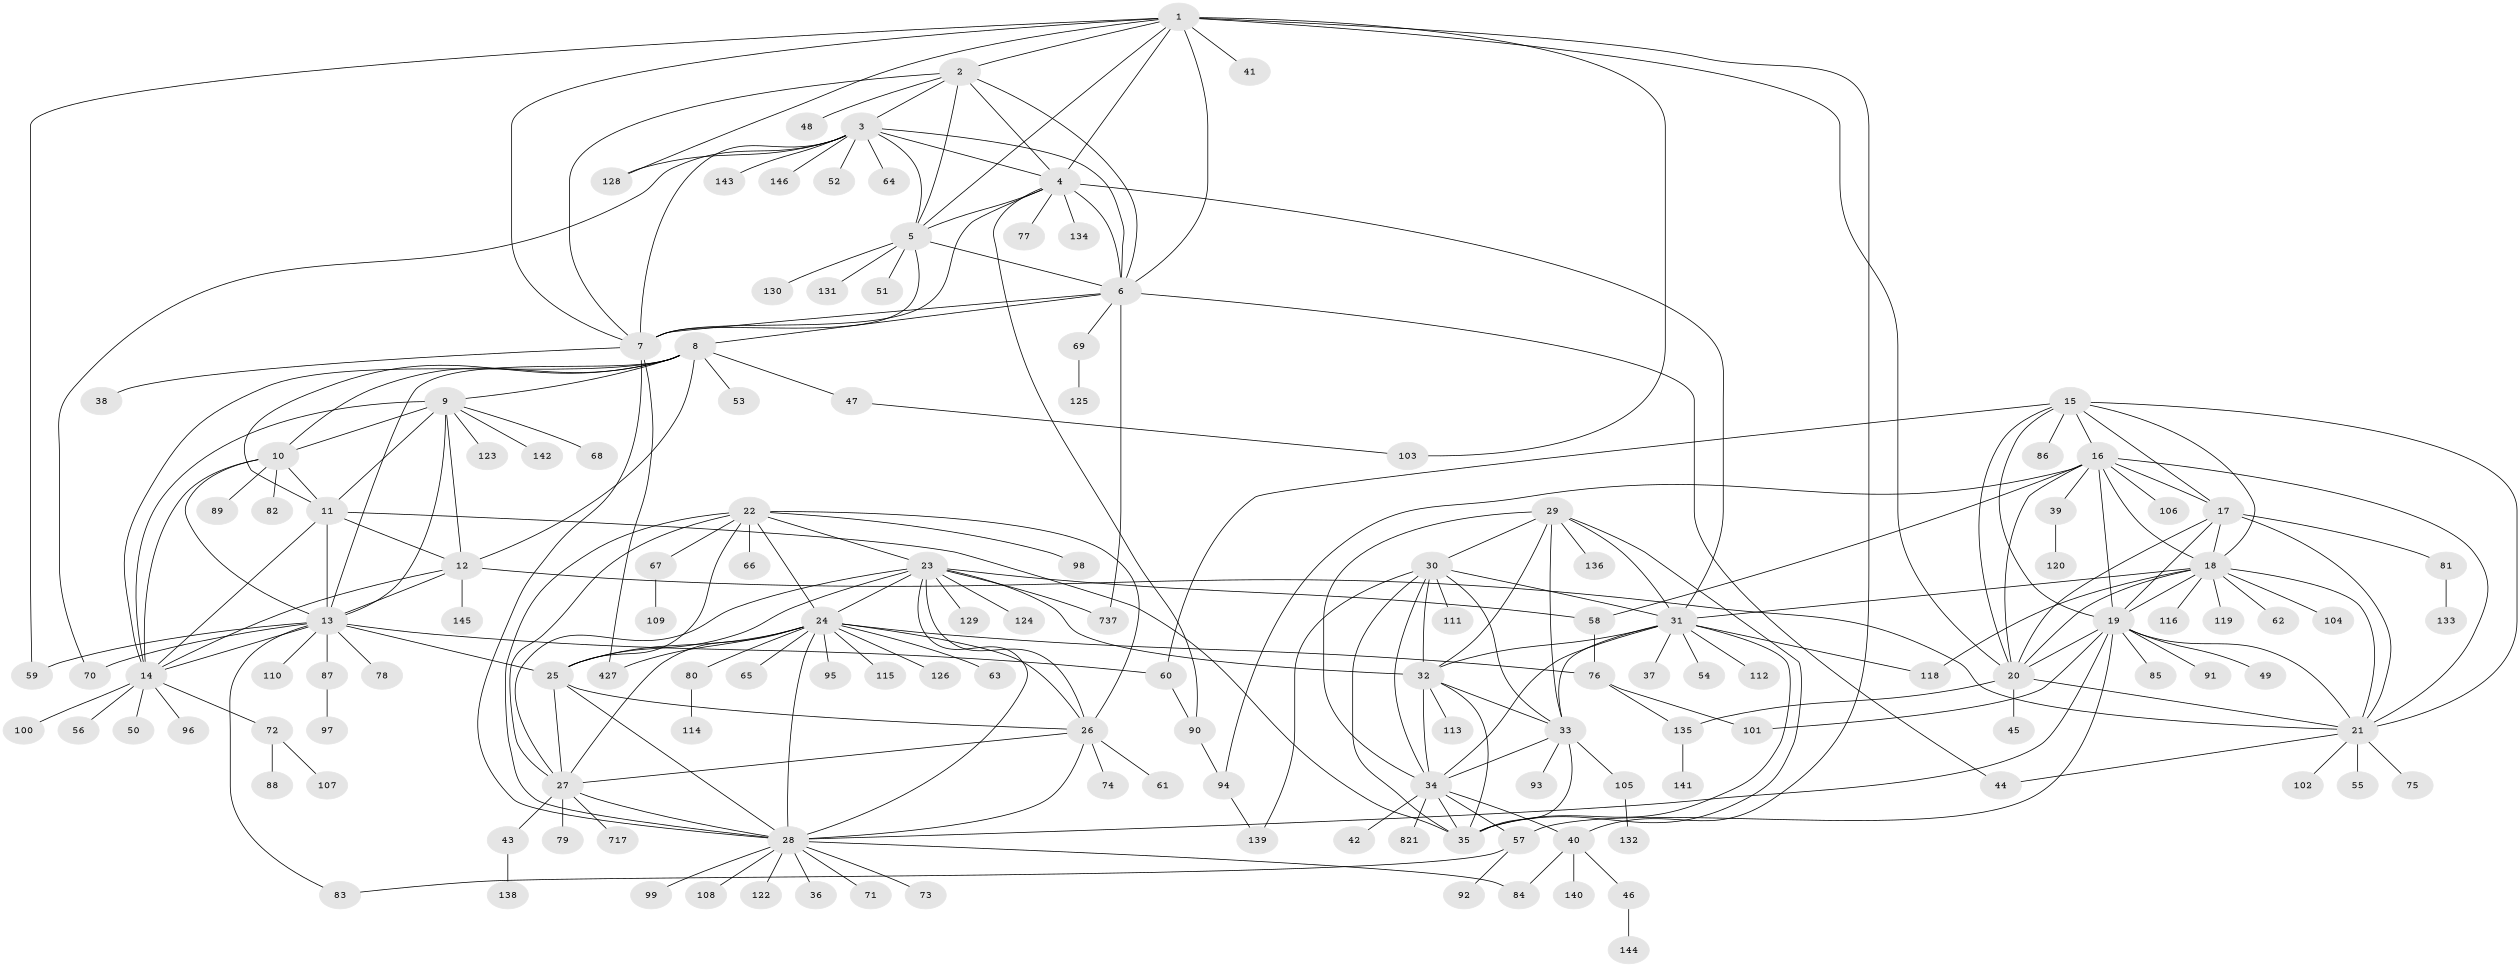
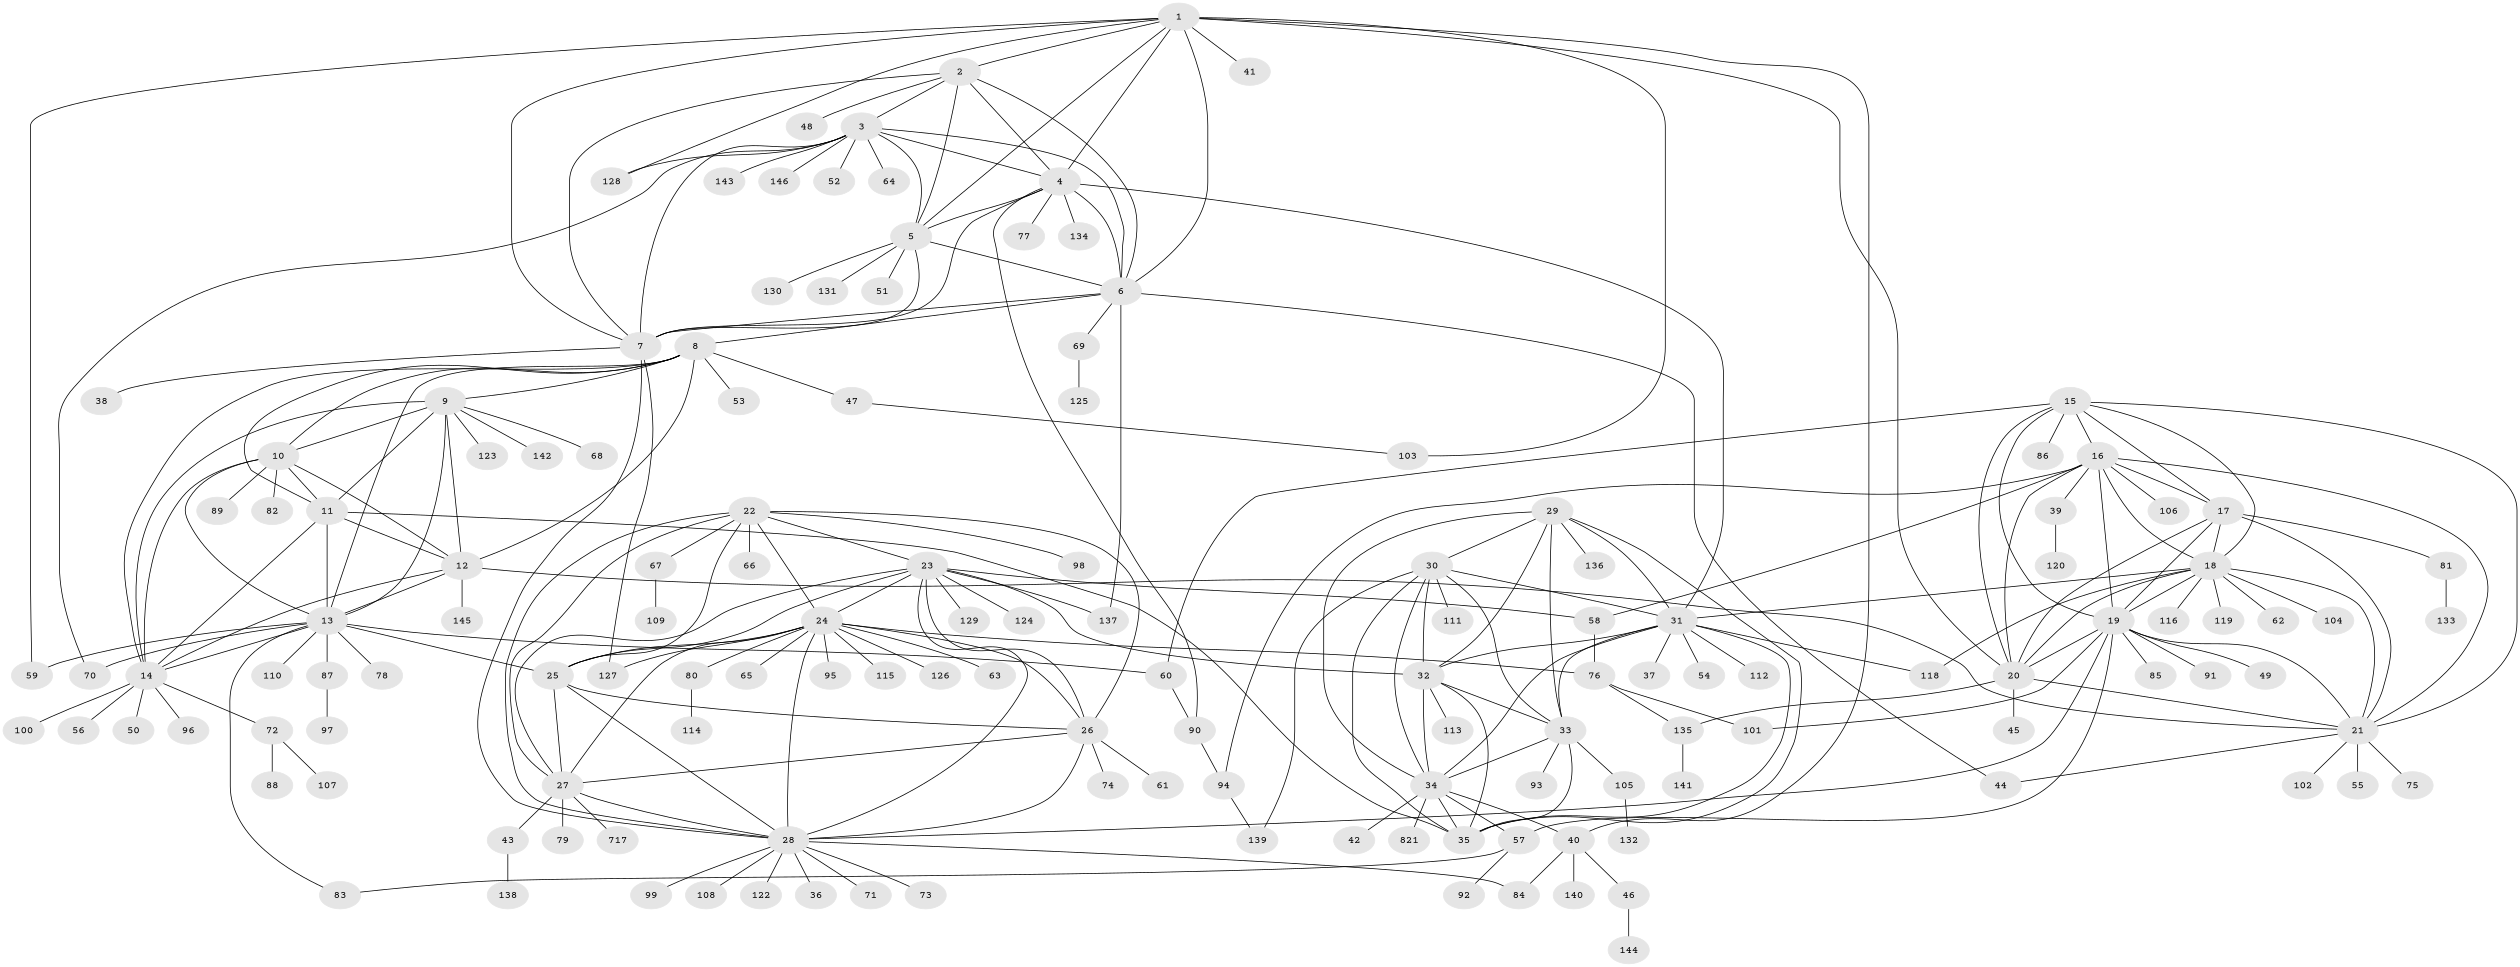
none -> (373, 508)
(1108, 621) -> (1108, 621)
(608, 676) -> (608, 676)
